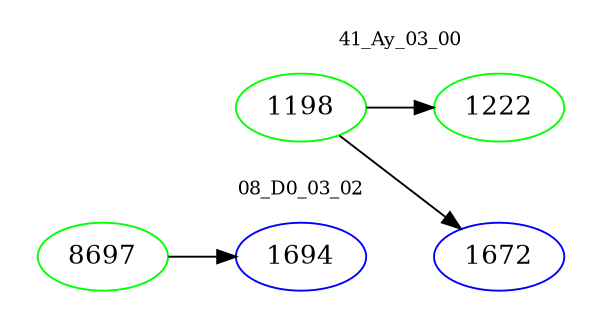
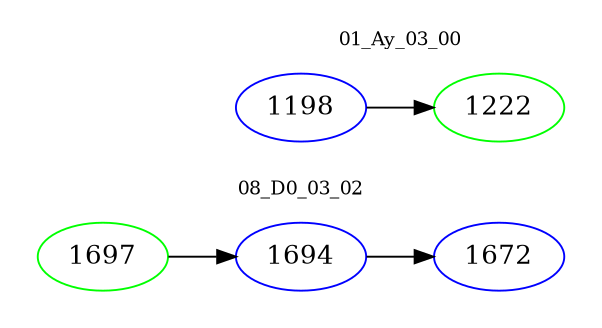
(400, 41) -> (400, 41)
(301, 108) -> (301, 108)
(403, 184) -> (390, 257)
(103, 257) -> (103, 257)
